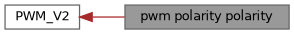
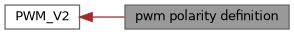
(207, 17) -> (207, 17)
